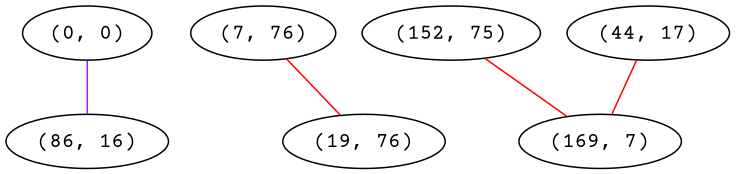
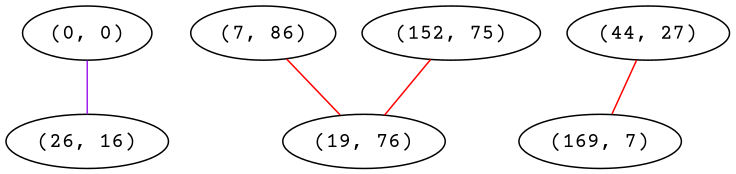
(263, 33) -> (263, 33)
(648, 33) -> (648, 33)
(526, 87) -> (408, 87)
(87, 141) -> (87, 141)
